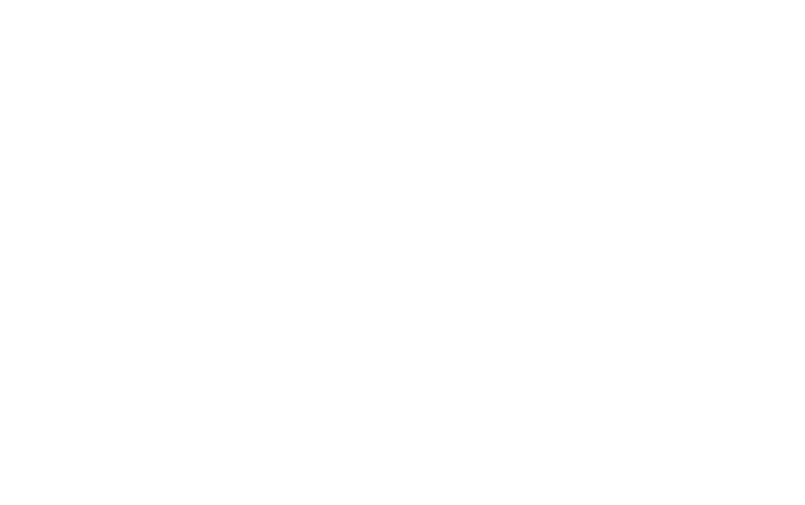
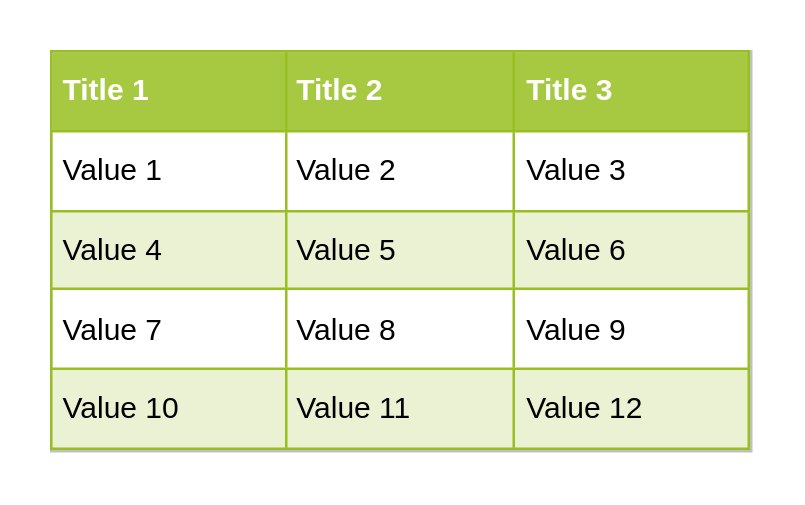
none -> (401, 251)
